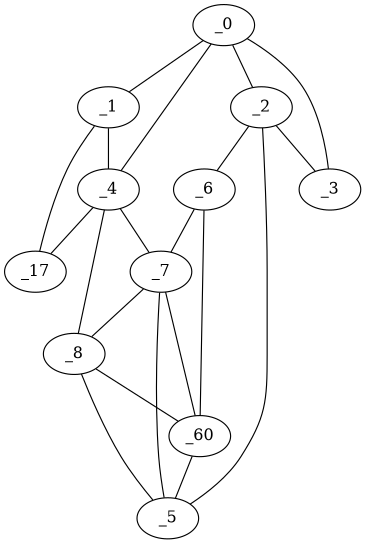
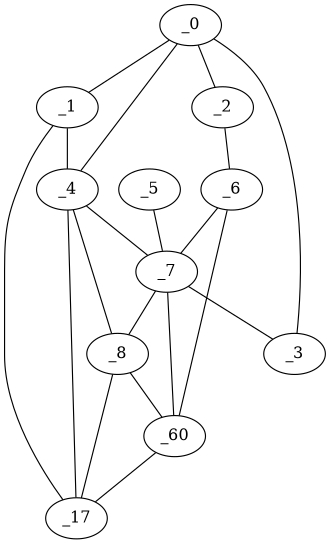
(296, 148) -> (231, 313)
(267, 330) -> none
(112, 440) -> (97, 436)
(184, 477) -> (126, 477)
